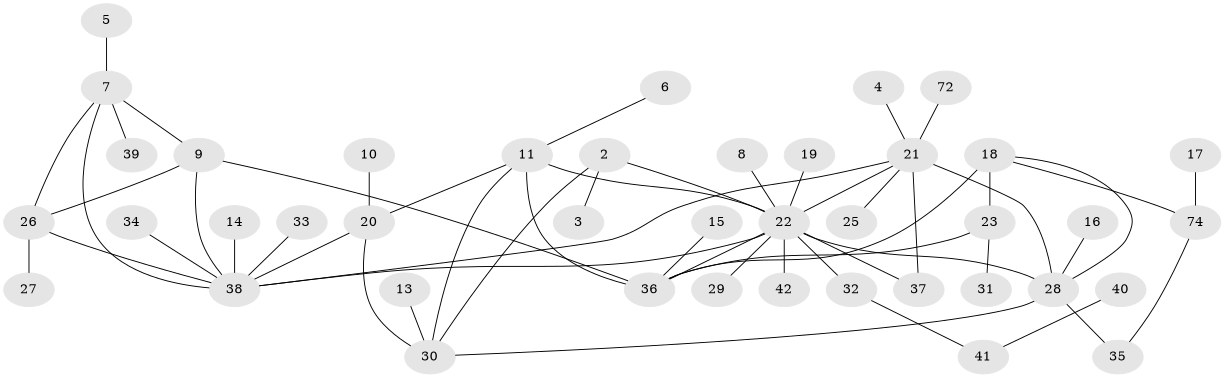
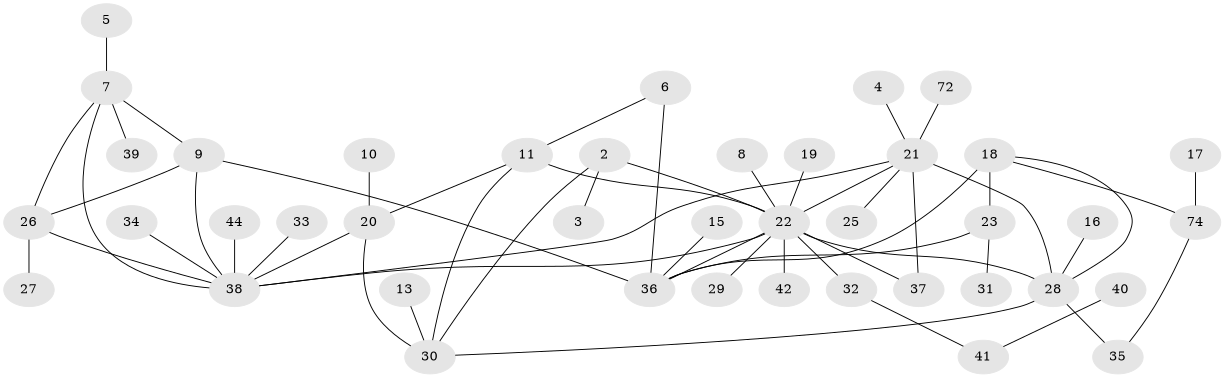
(235, 222) -> (235, 222)
(547, 242) -> (657, 193)
